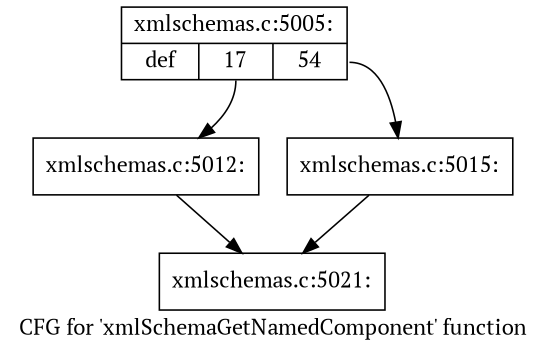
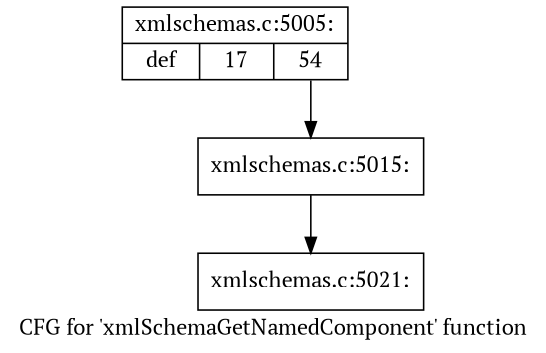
(146, 166) -> none
